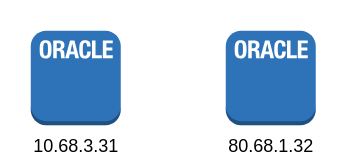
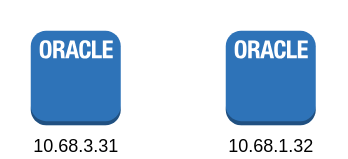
(272, 147) -> (272, 147)
